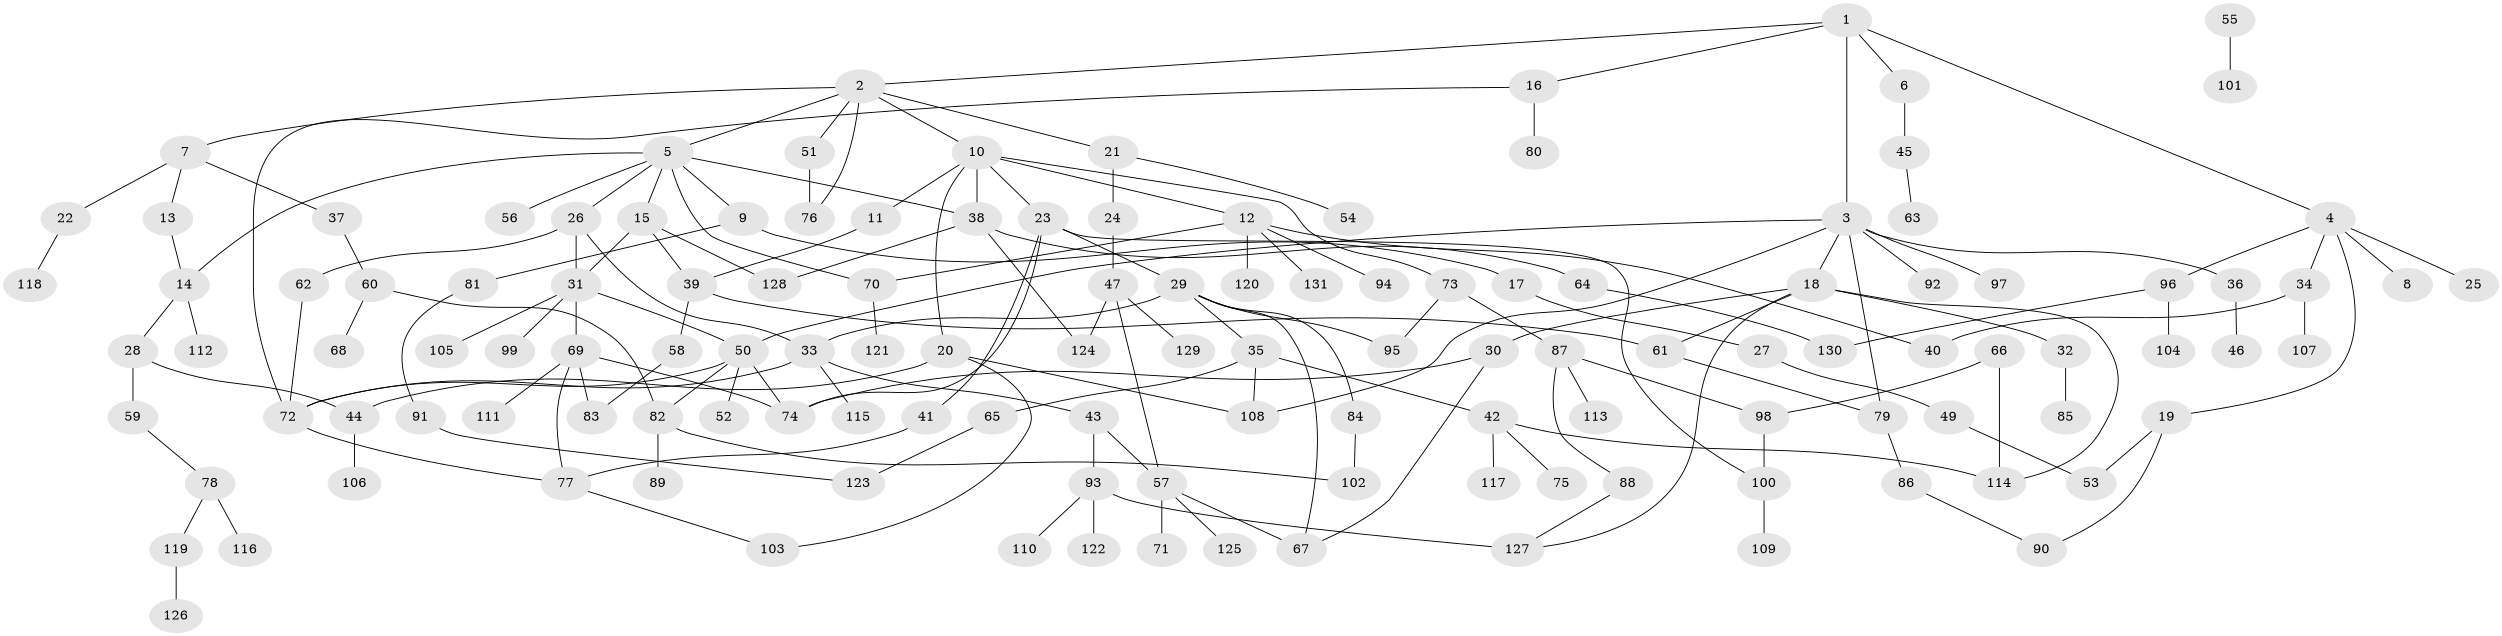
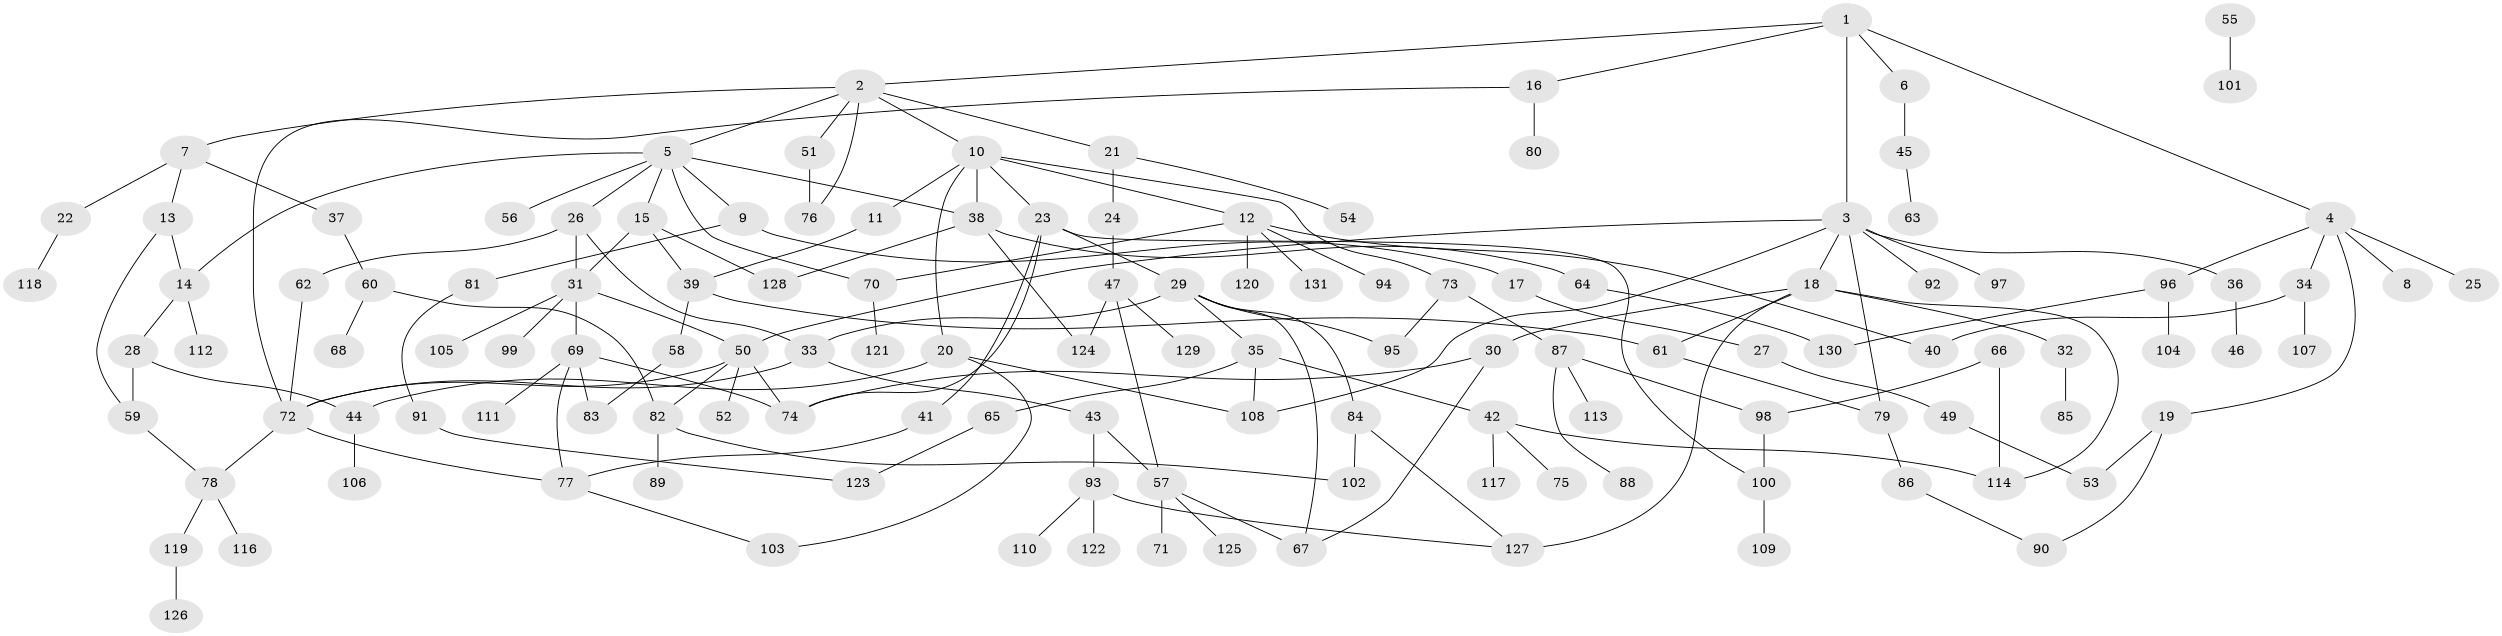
none -> (107, 315)
(858, 417) -> none
none -> (249, 451)
(1573, 517) -> (1437, 484)
